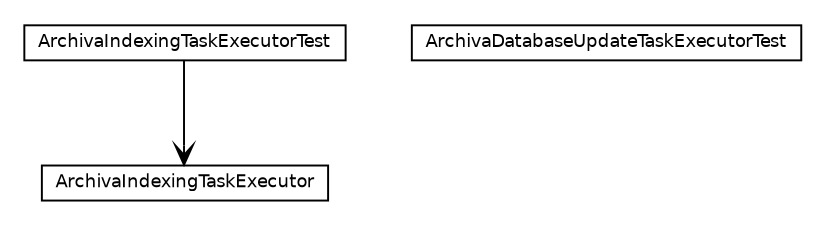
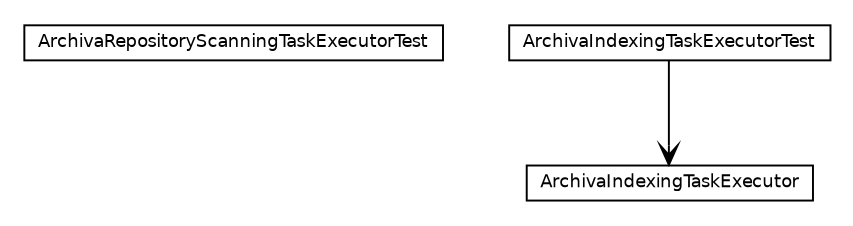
none -> (233, 43)
(607, 43) -> none
